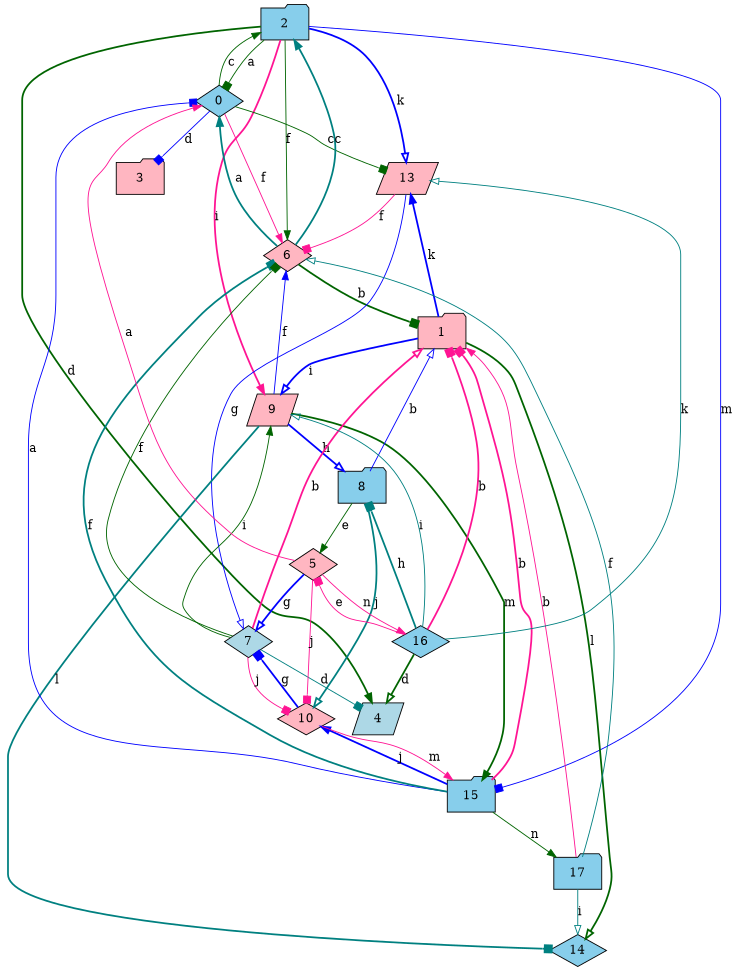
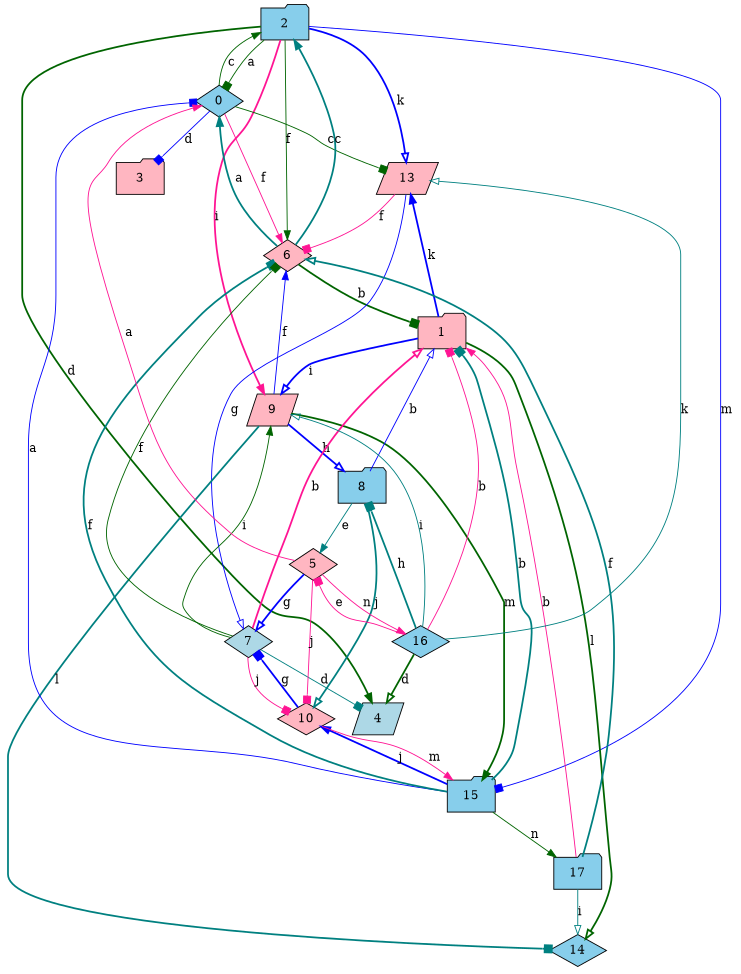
(580, 489) -> (580, 489)
(476, 496) -> (476, 496)
(338, 524) -> (338, 524)
(517, 570) -> (517, 570)
